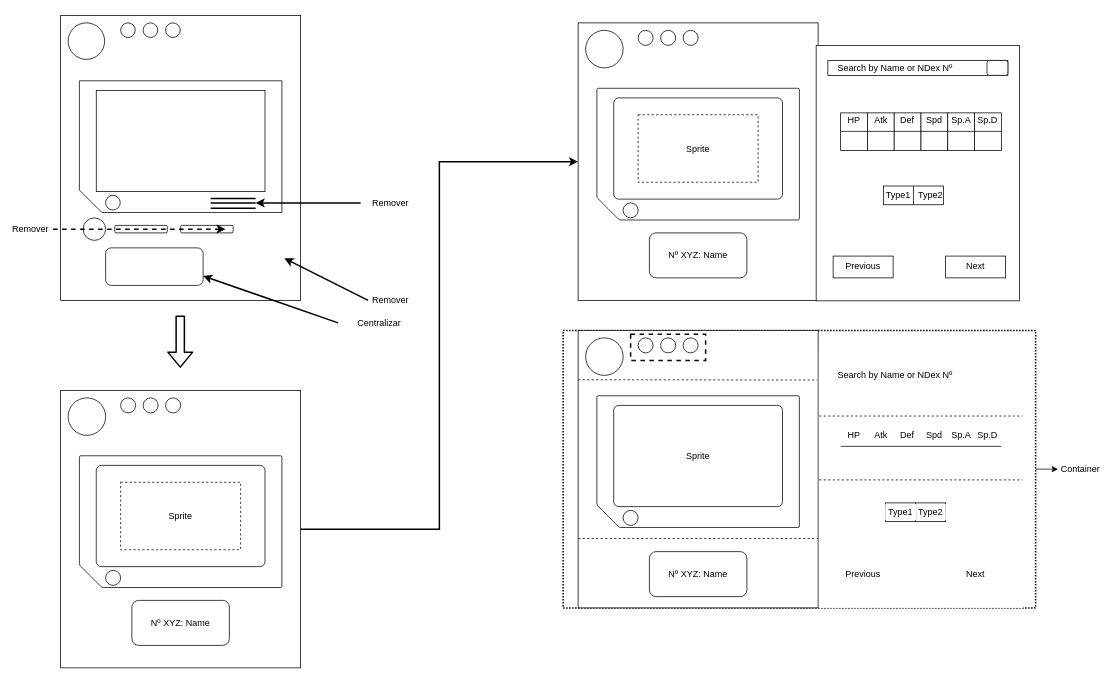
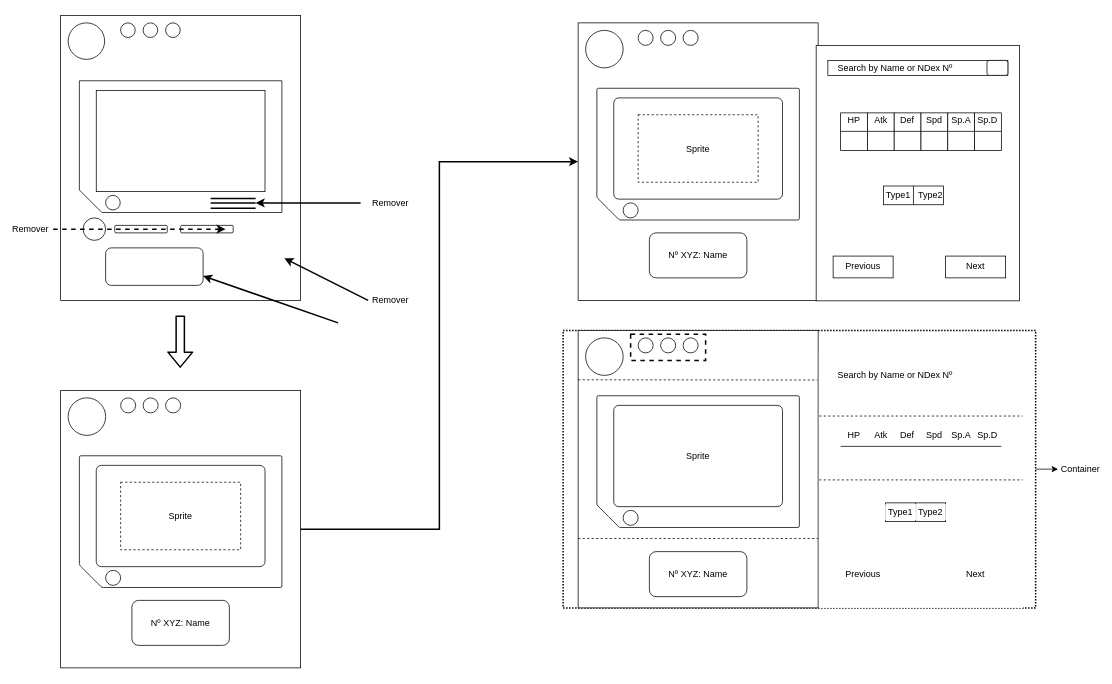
(379, 323) -> none
